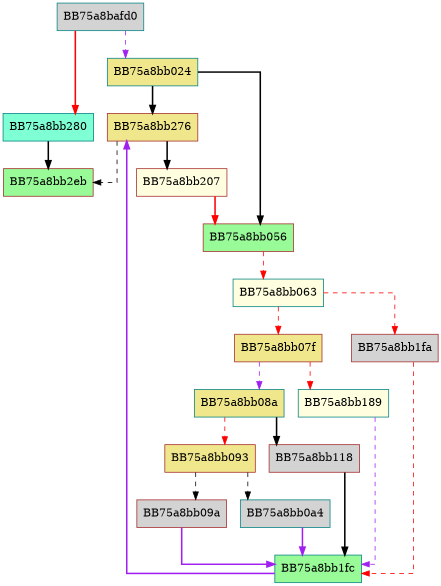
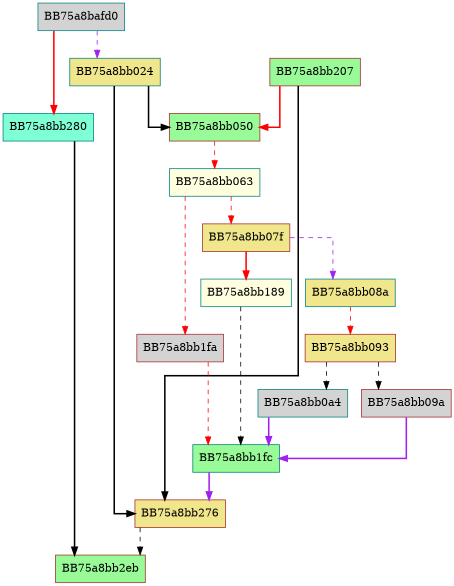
(167, 151) -> (298, 356)
(182, 182) -> (315, 72)
(248, 238) -> (215, 127)
(310, 372) -> (246, 261)
(314, 458) -> none
(375, 494) -> (241, 369)
